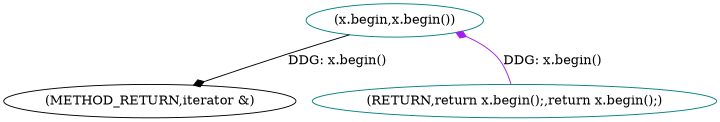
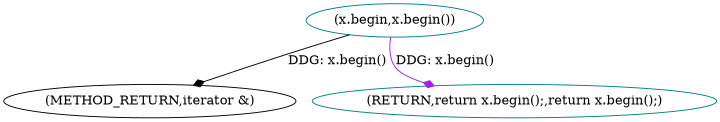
(495, 55) -> (396, 68)
